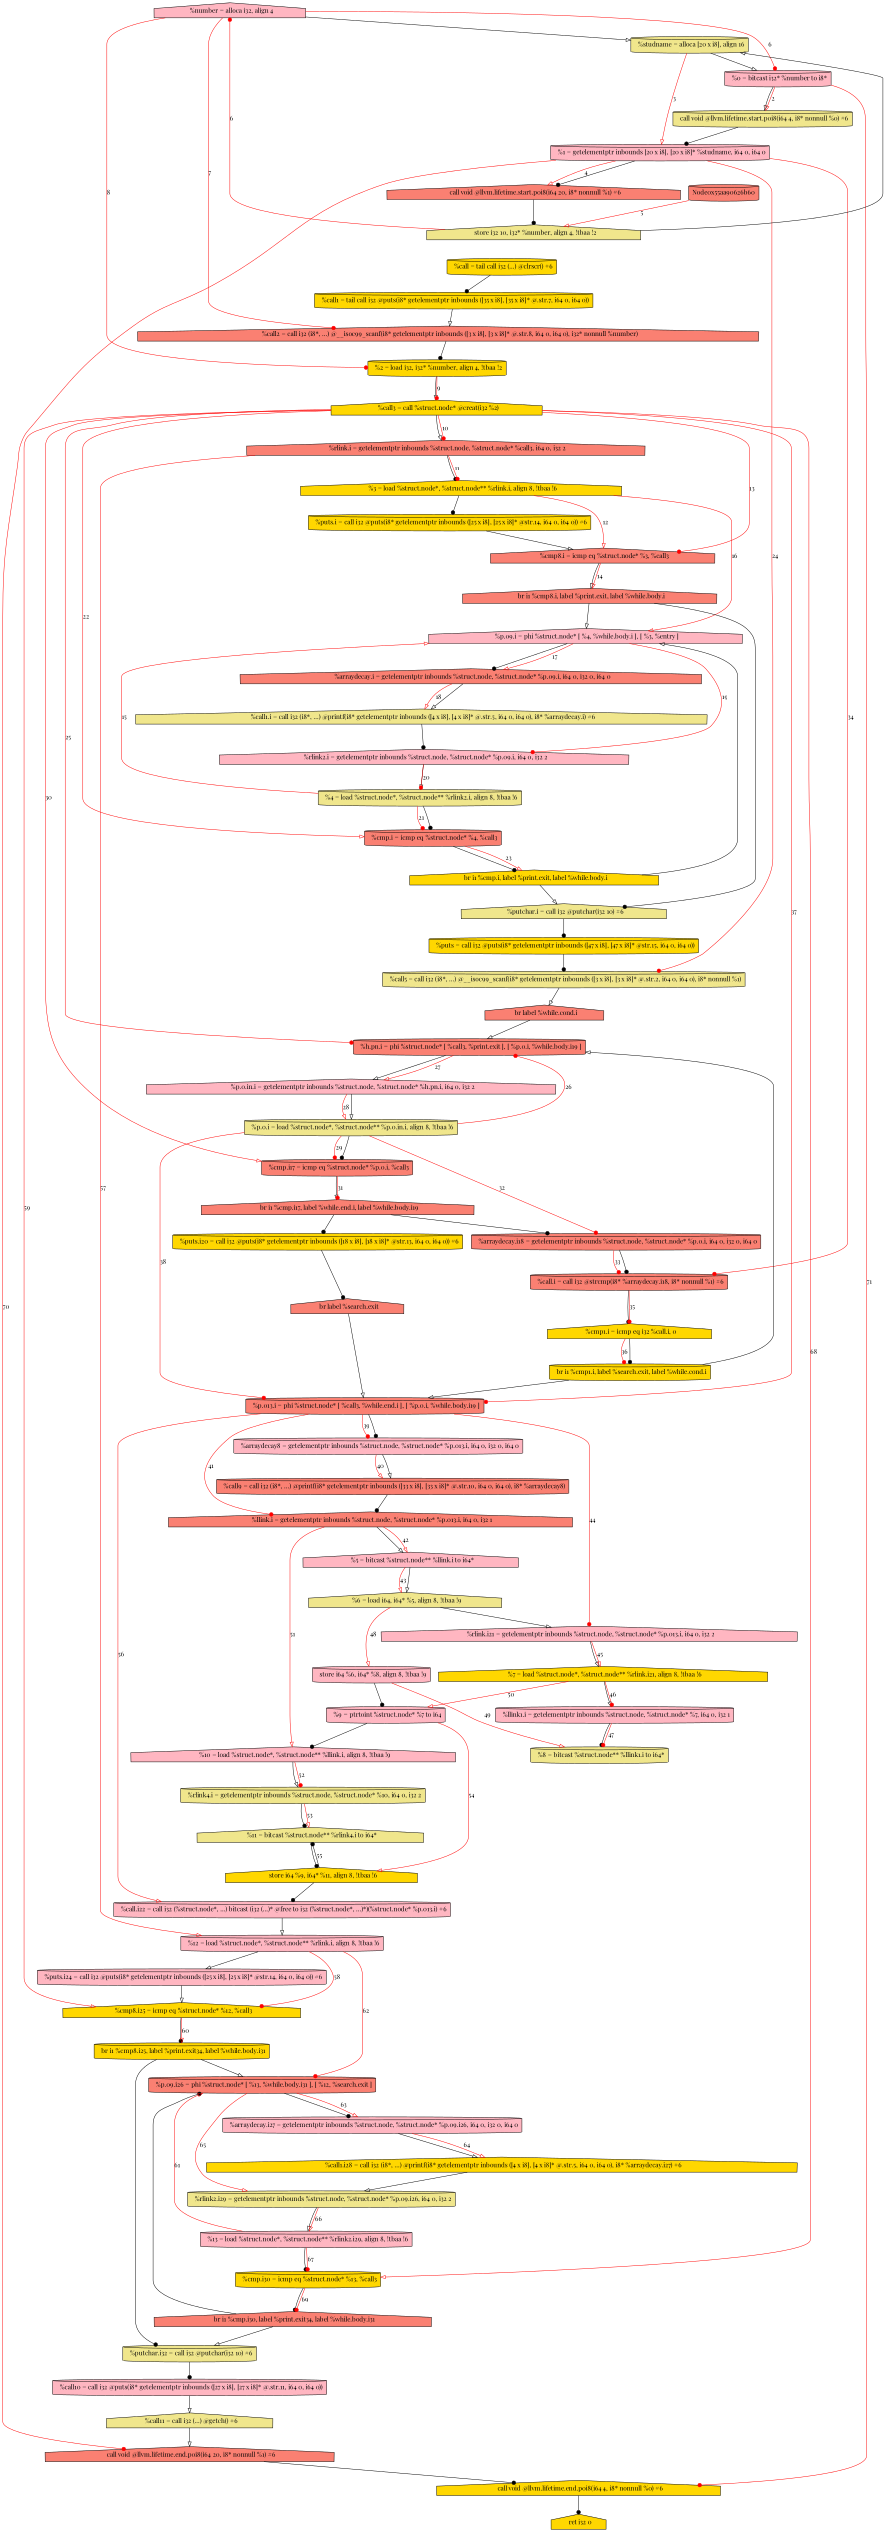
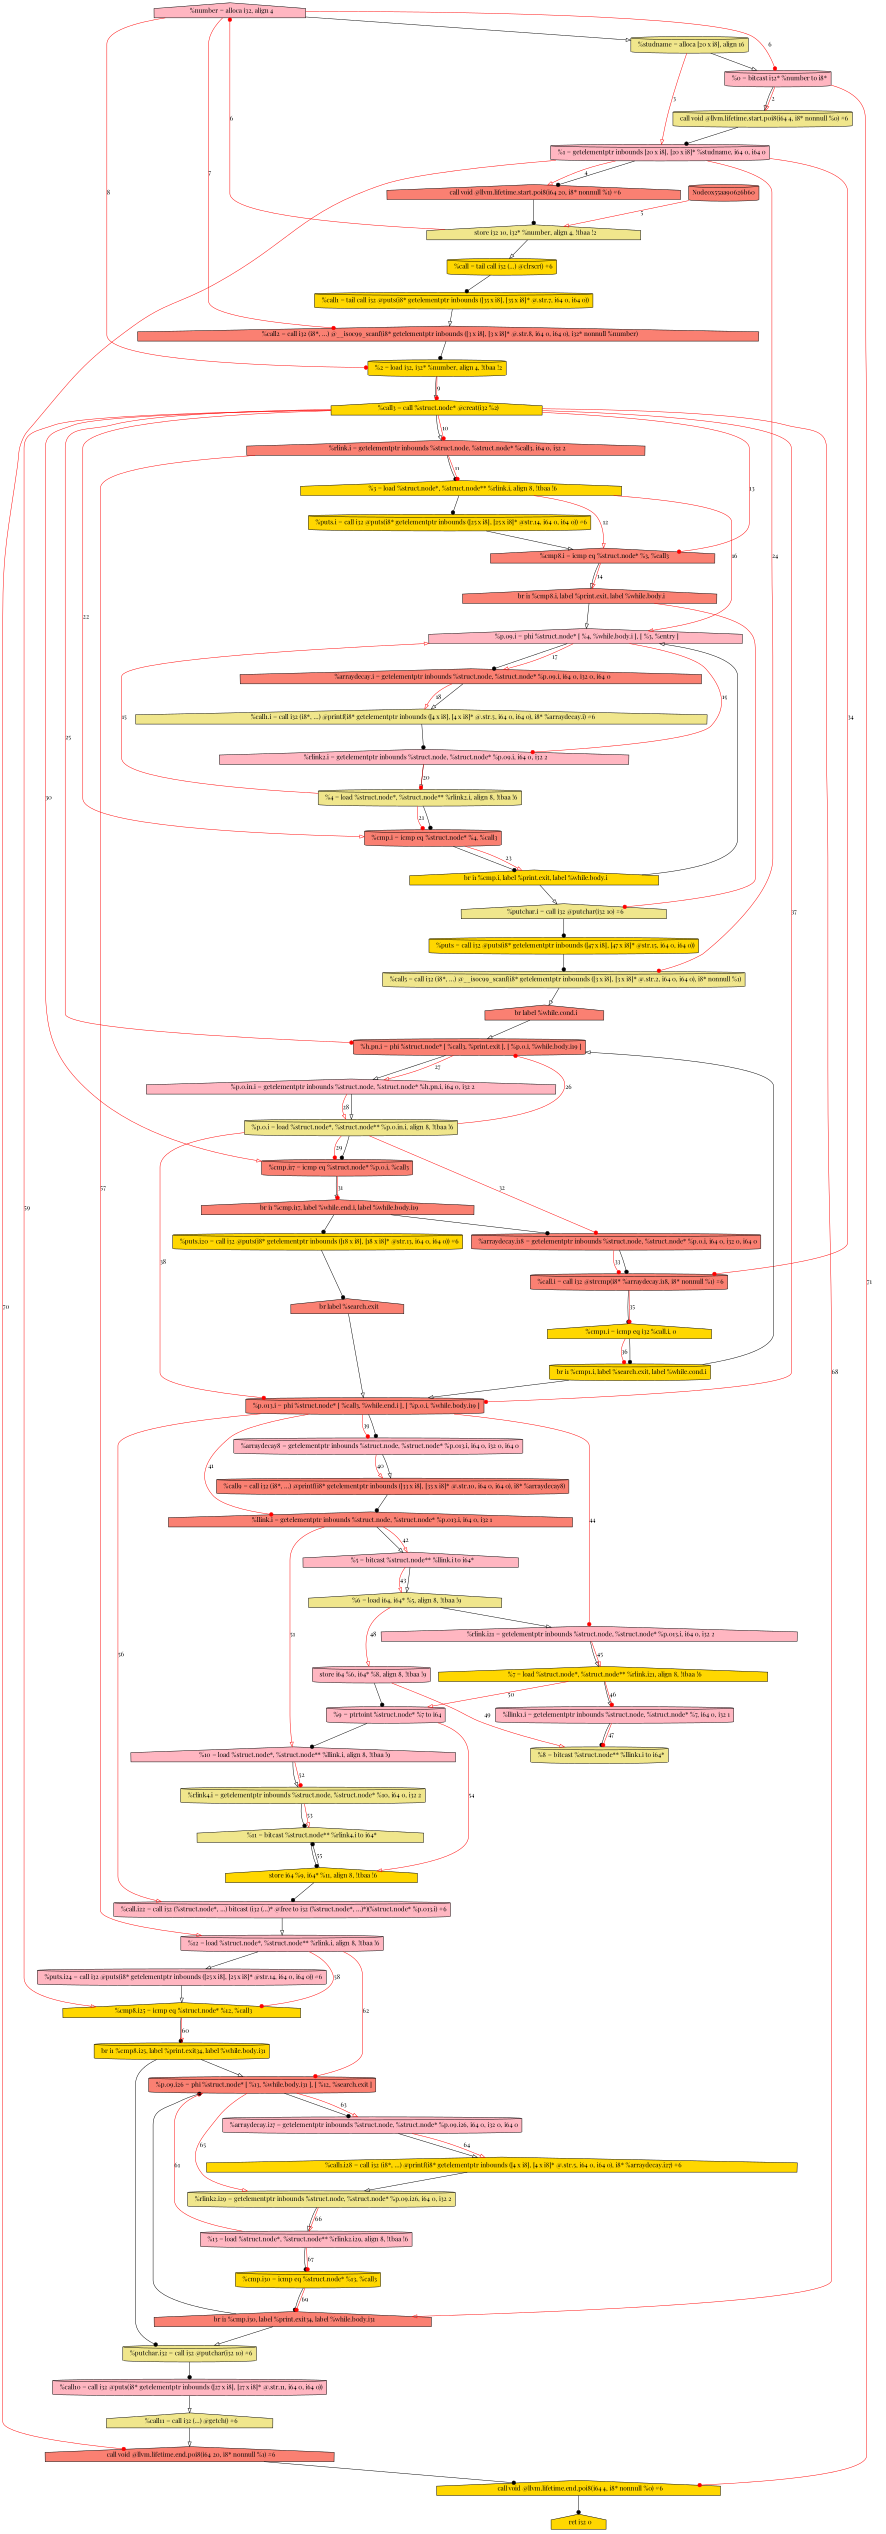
(883, 190) -> (520, 247)
(755, 771) -> (755, 771)
(810, 1419) -> (832, 1425)
